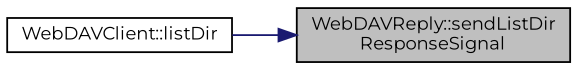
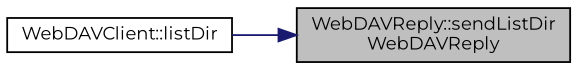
(433, 35) -> (433, 35)
